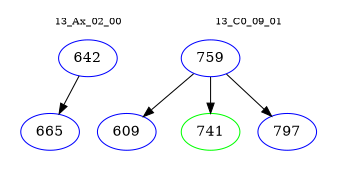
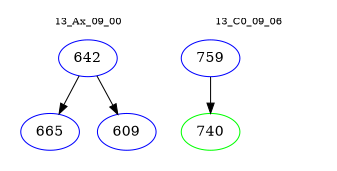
(88, 22) -> (88, 22)
(249, 22) -> (249, 22)
(180, 85) -> (105, 90)
(211, 132) -> (211, 132)
(287, 132) -> none
